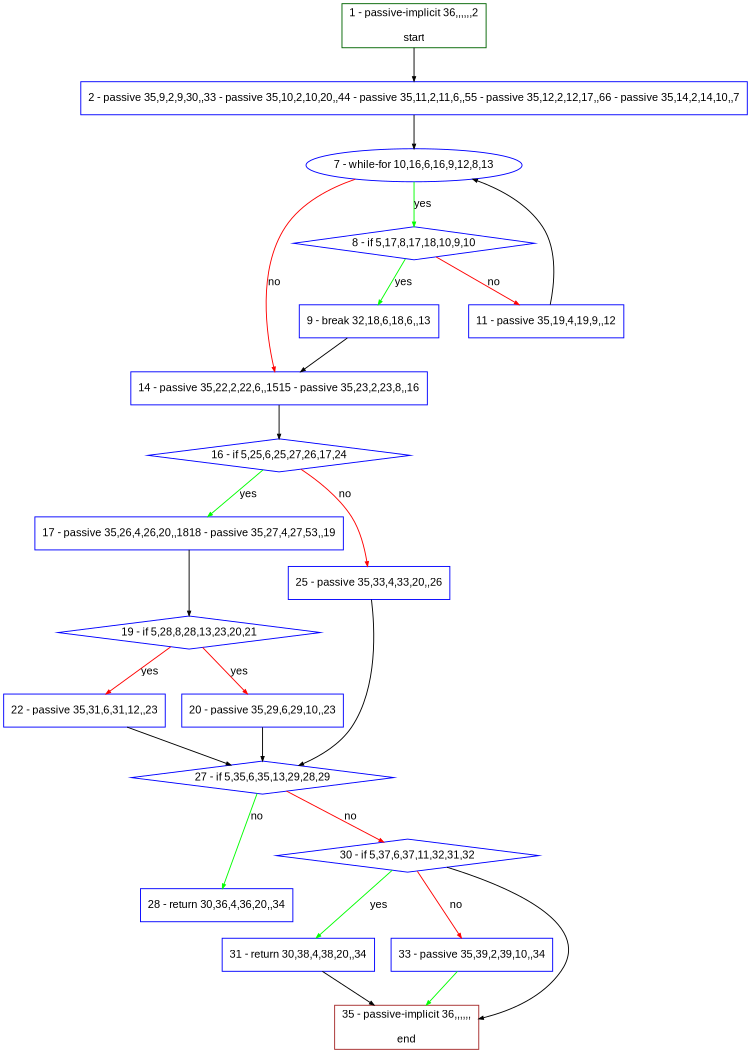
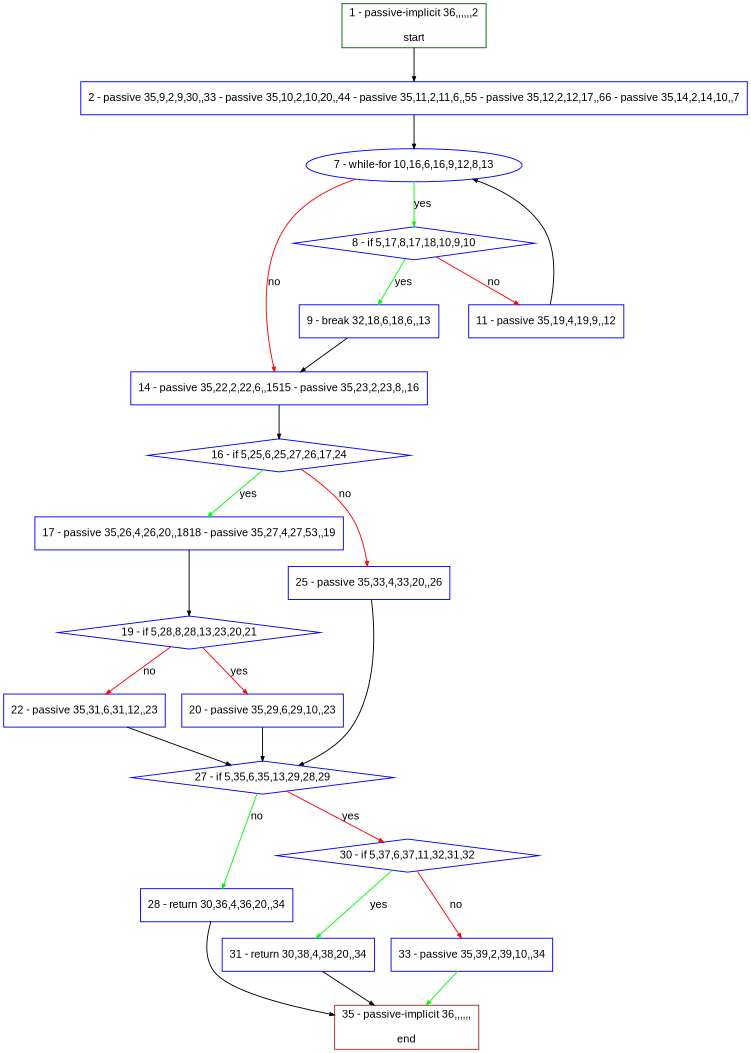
(150, 672) -> (150, 672)
(351, 817) -> (351, 817)
(562, 932) -> (245, 991)
